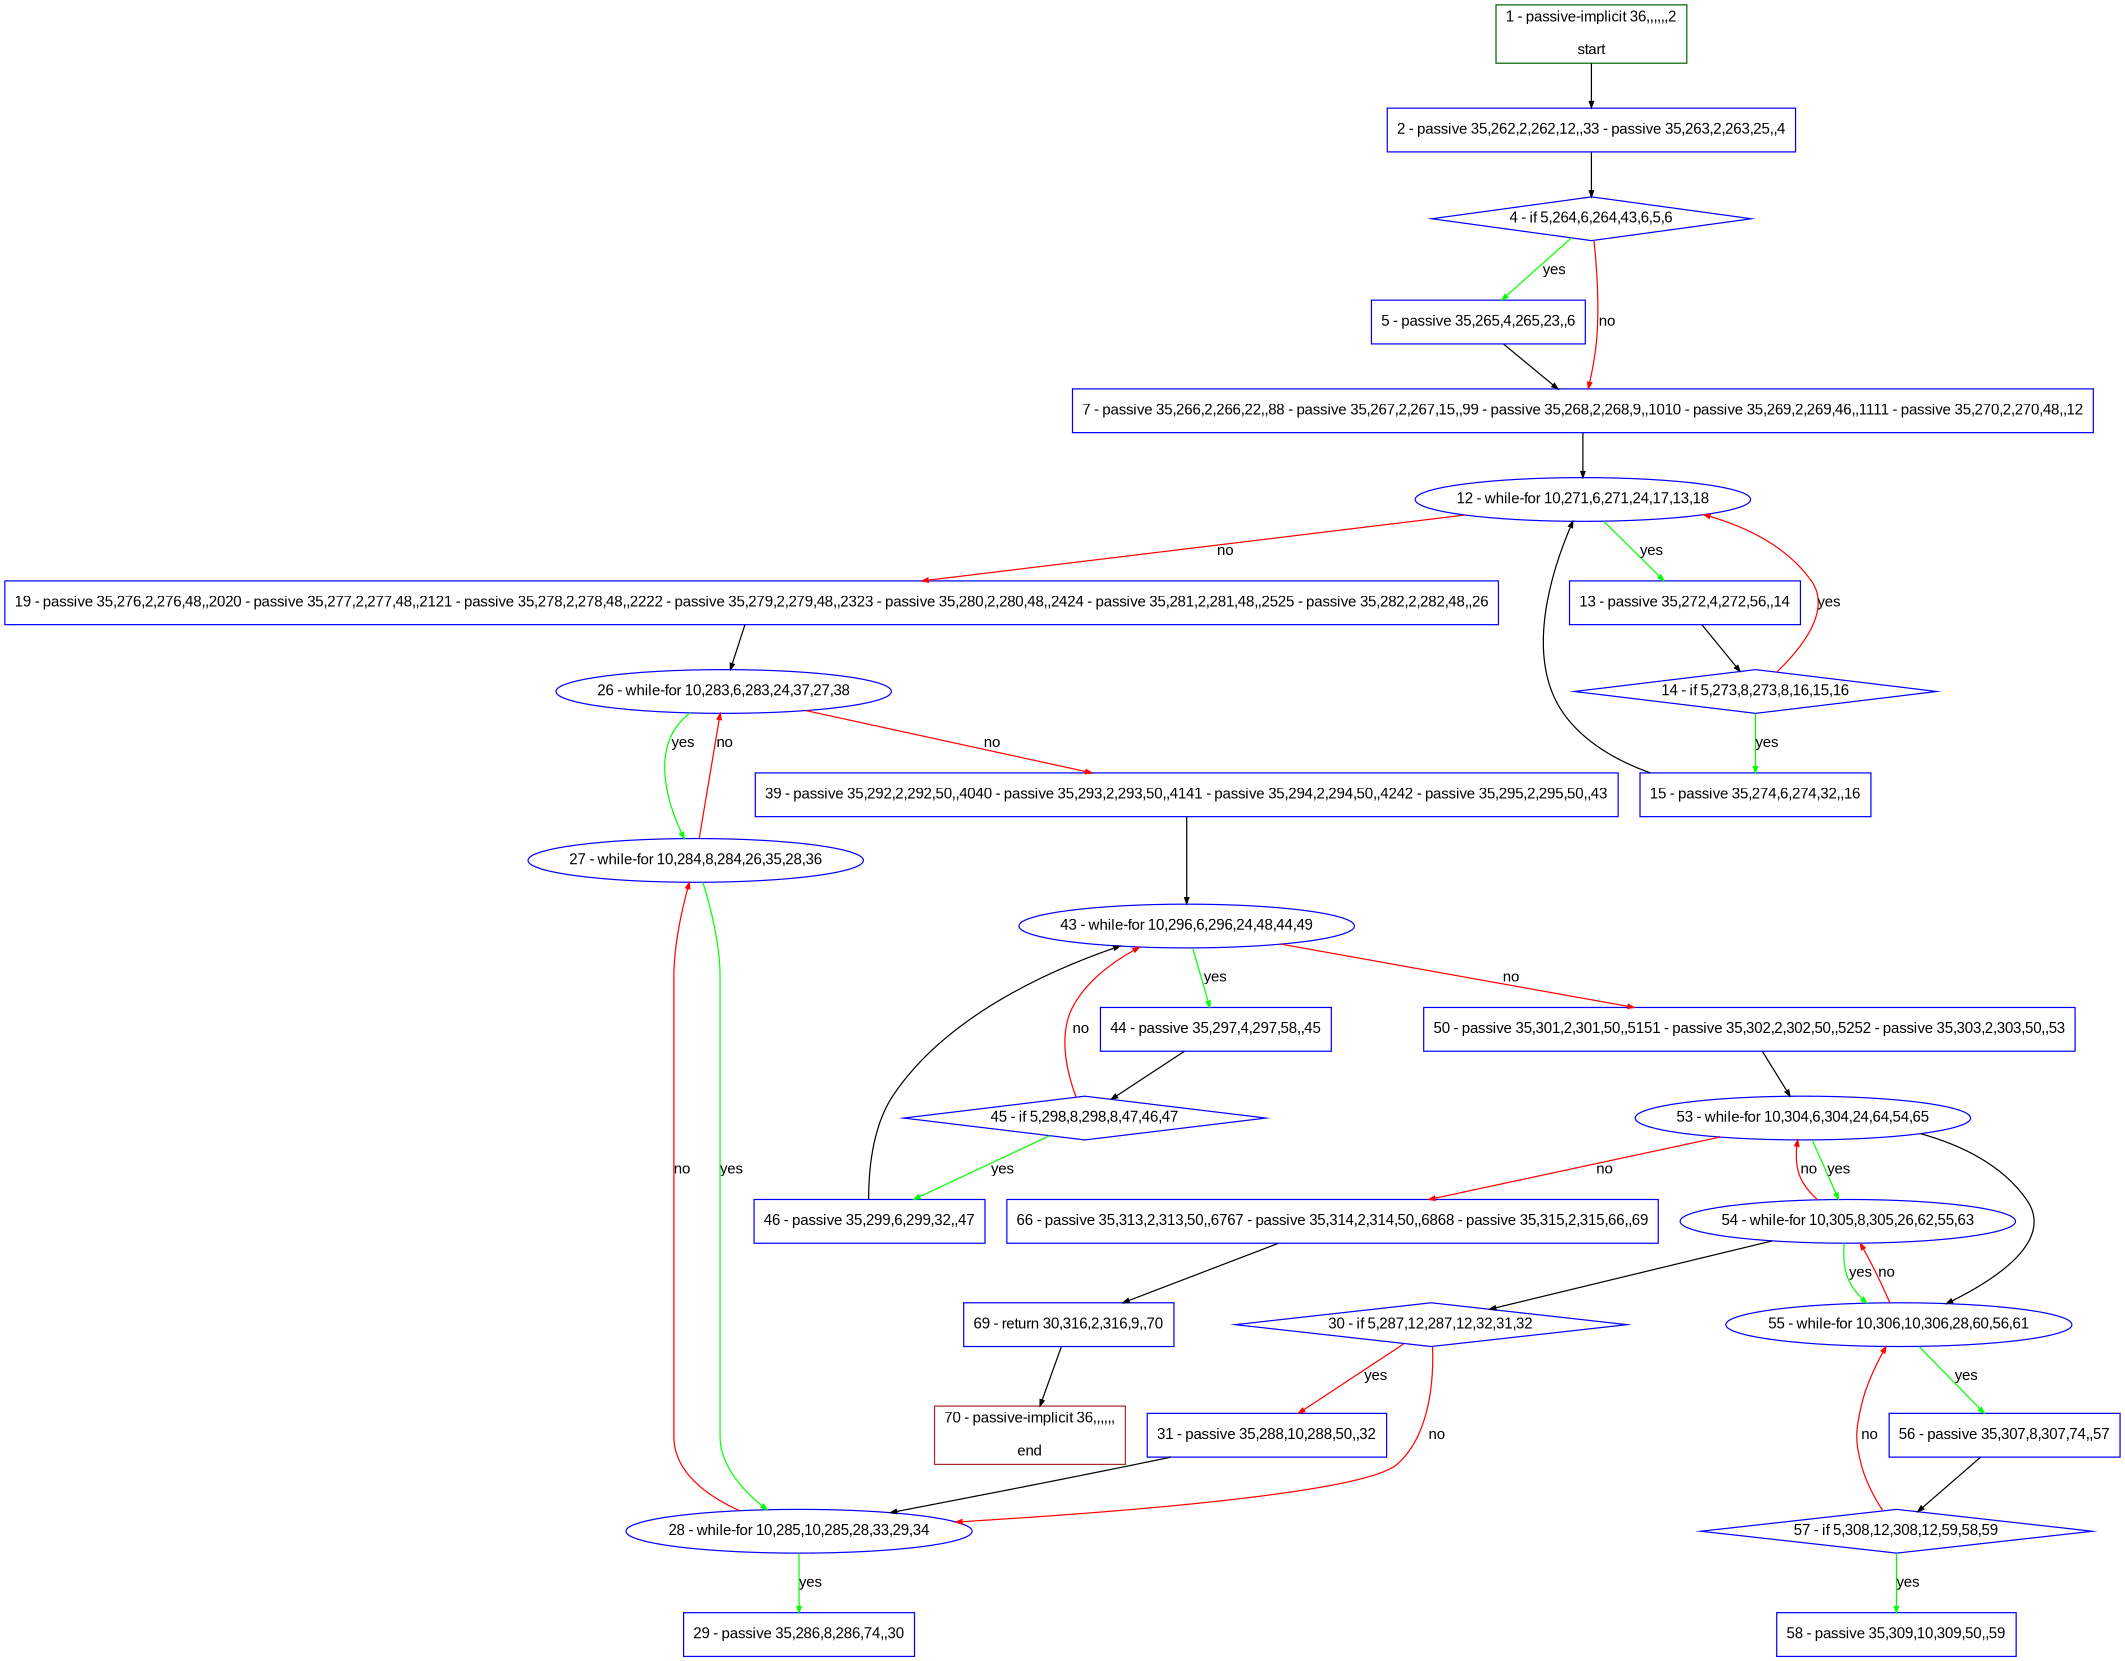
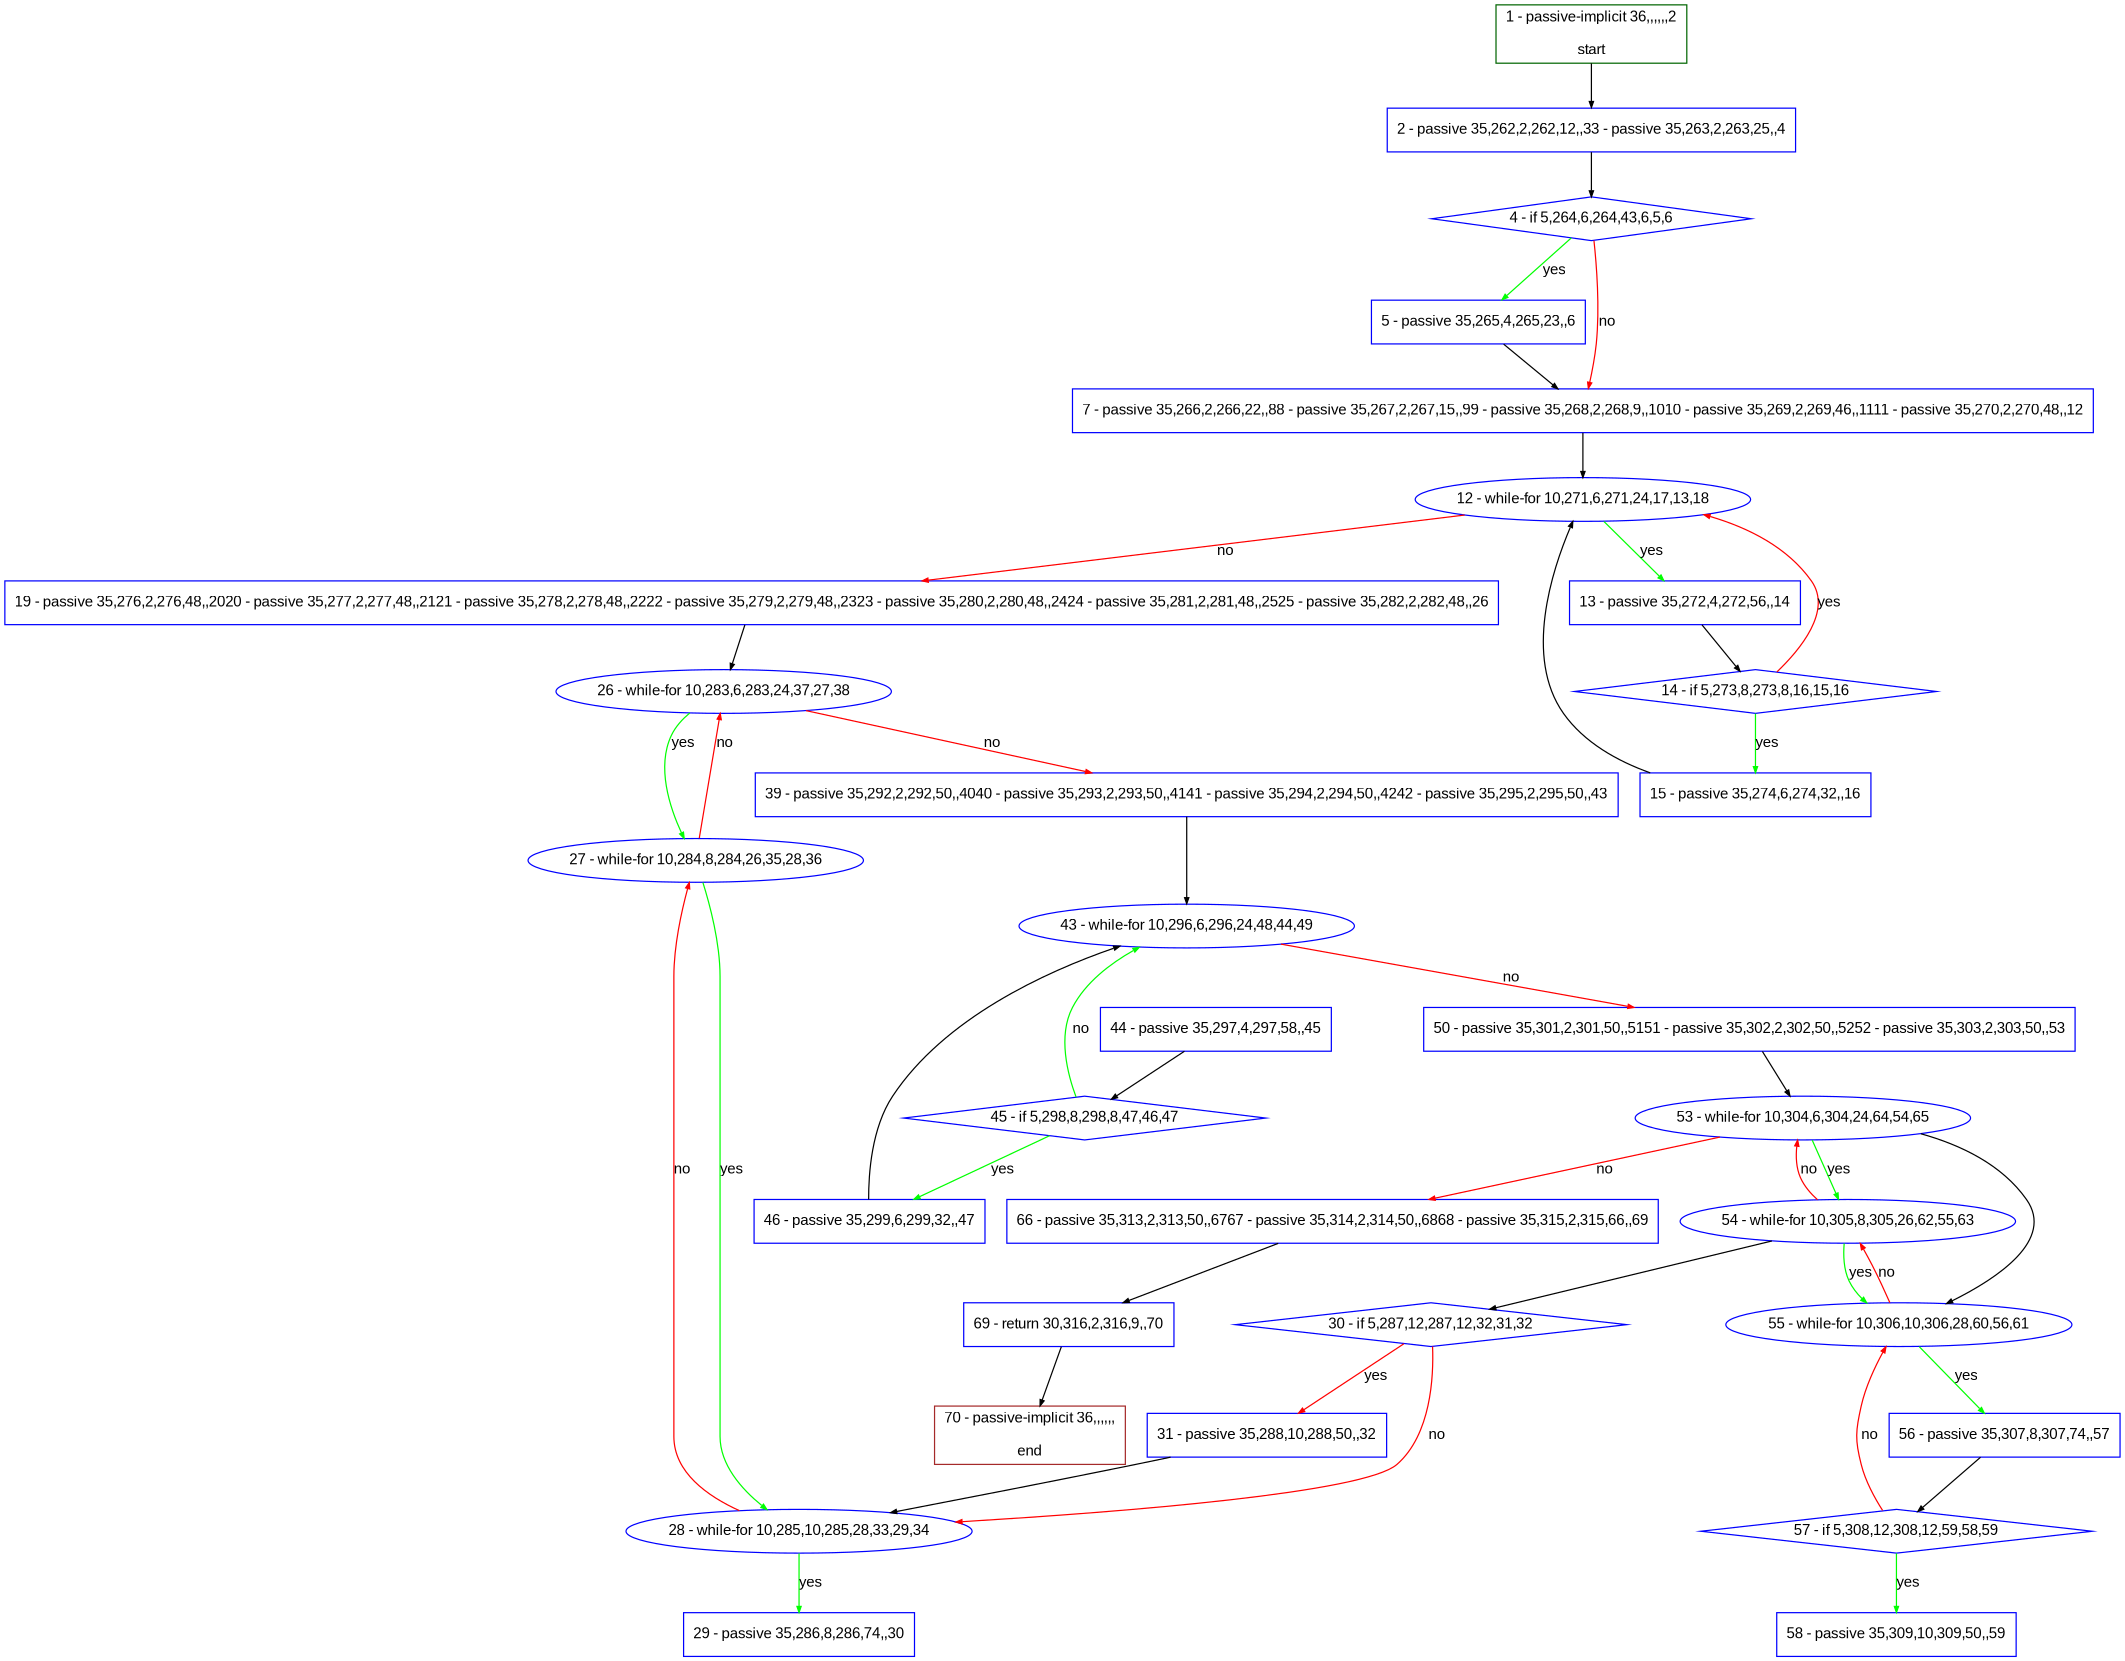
(1200, 975) -> none
(1071, 1011) -> (1071, 1011)
